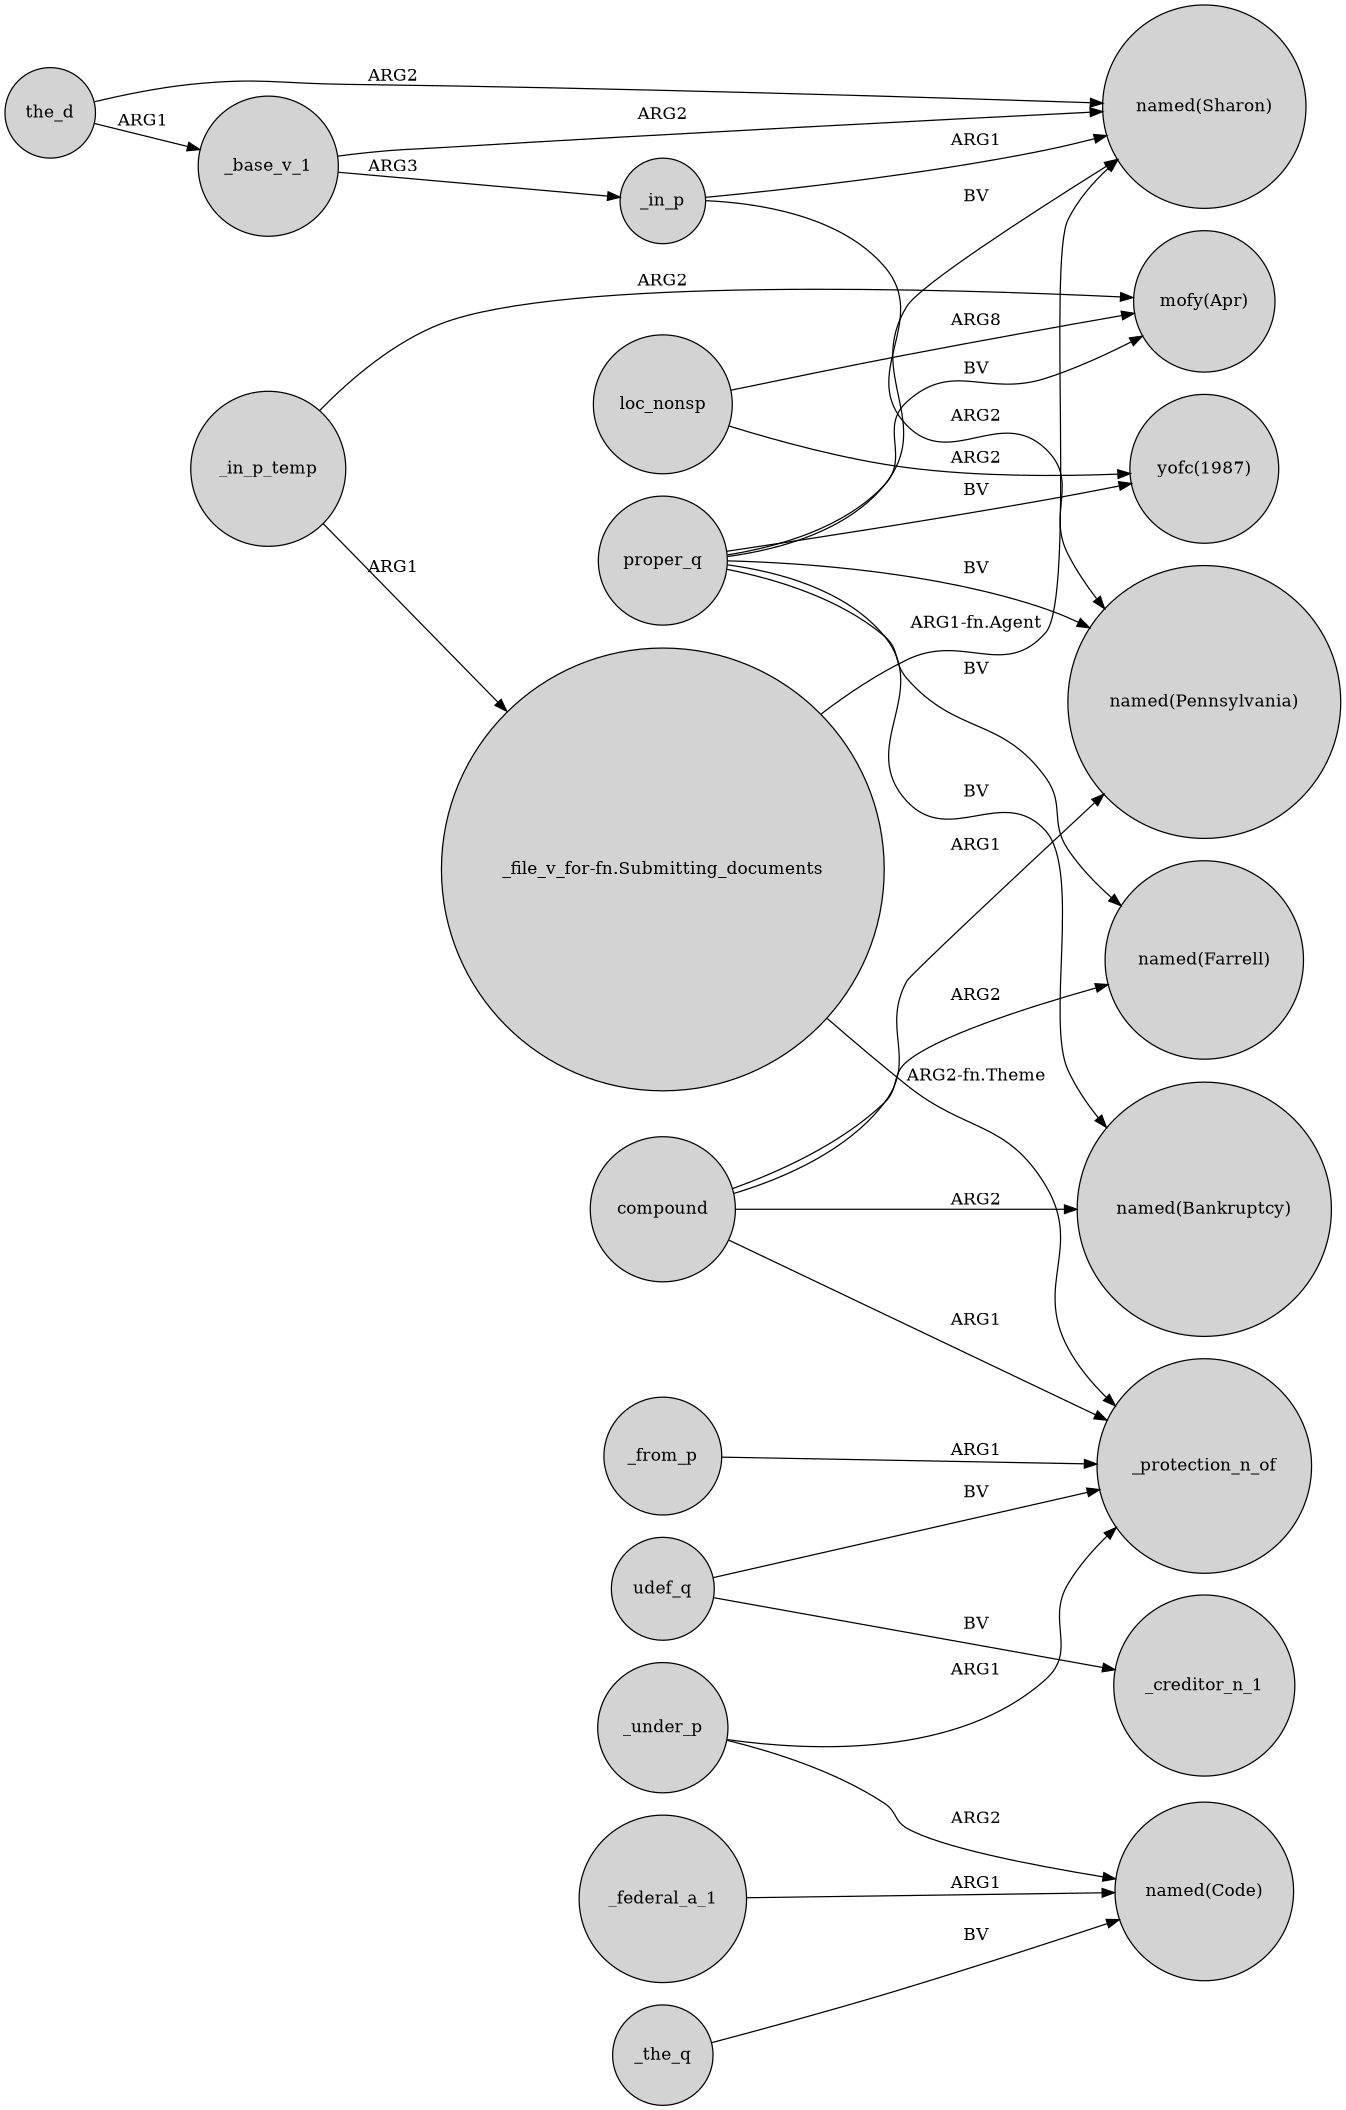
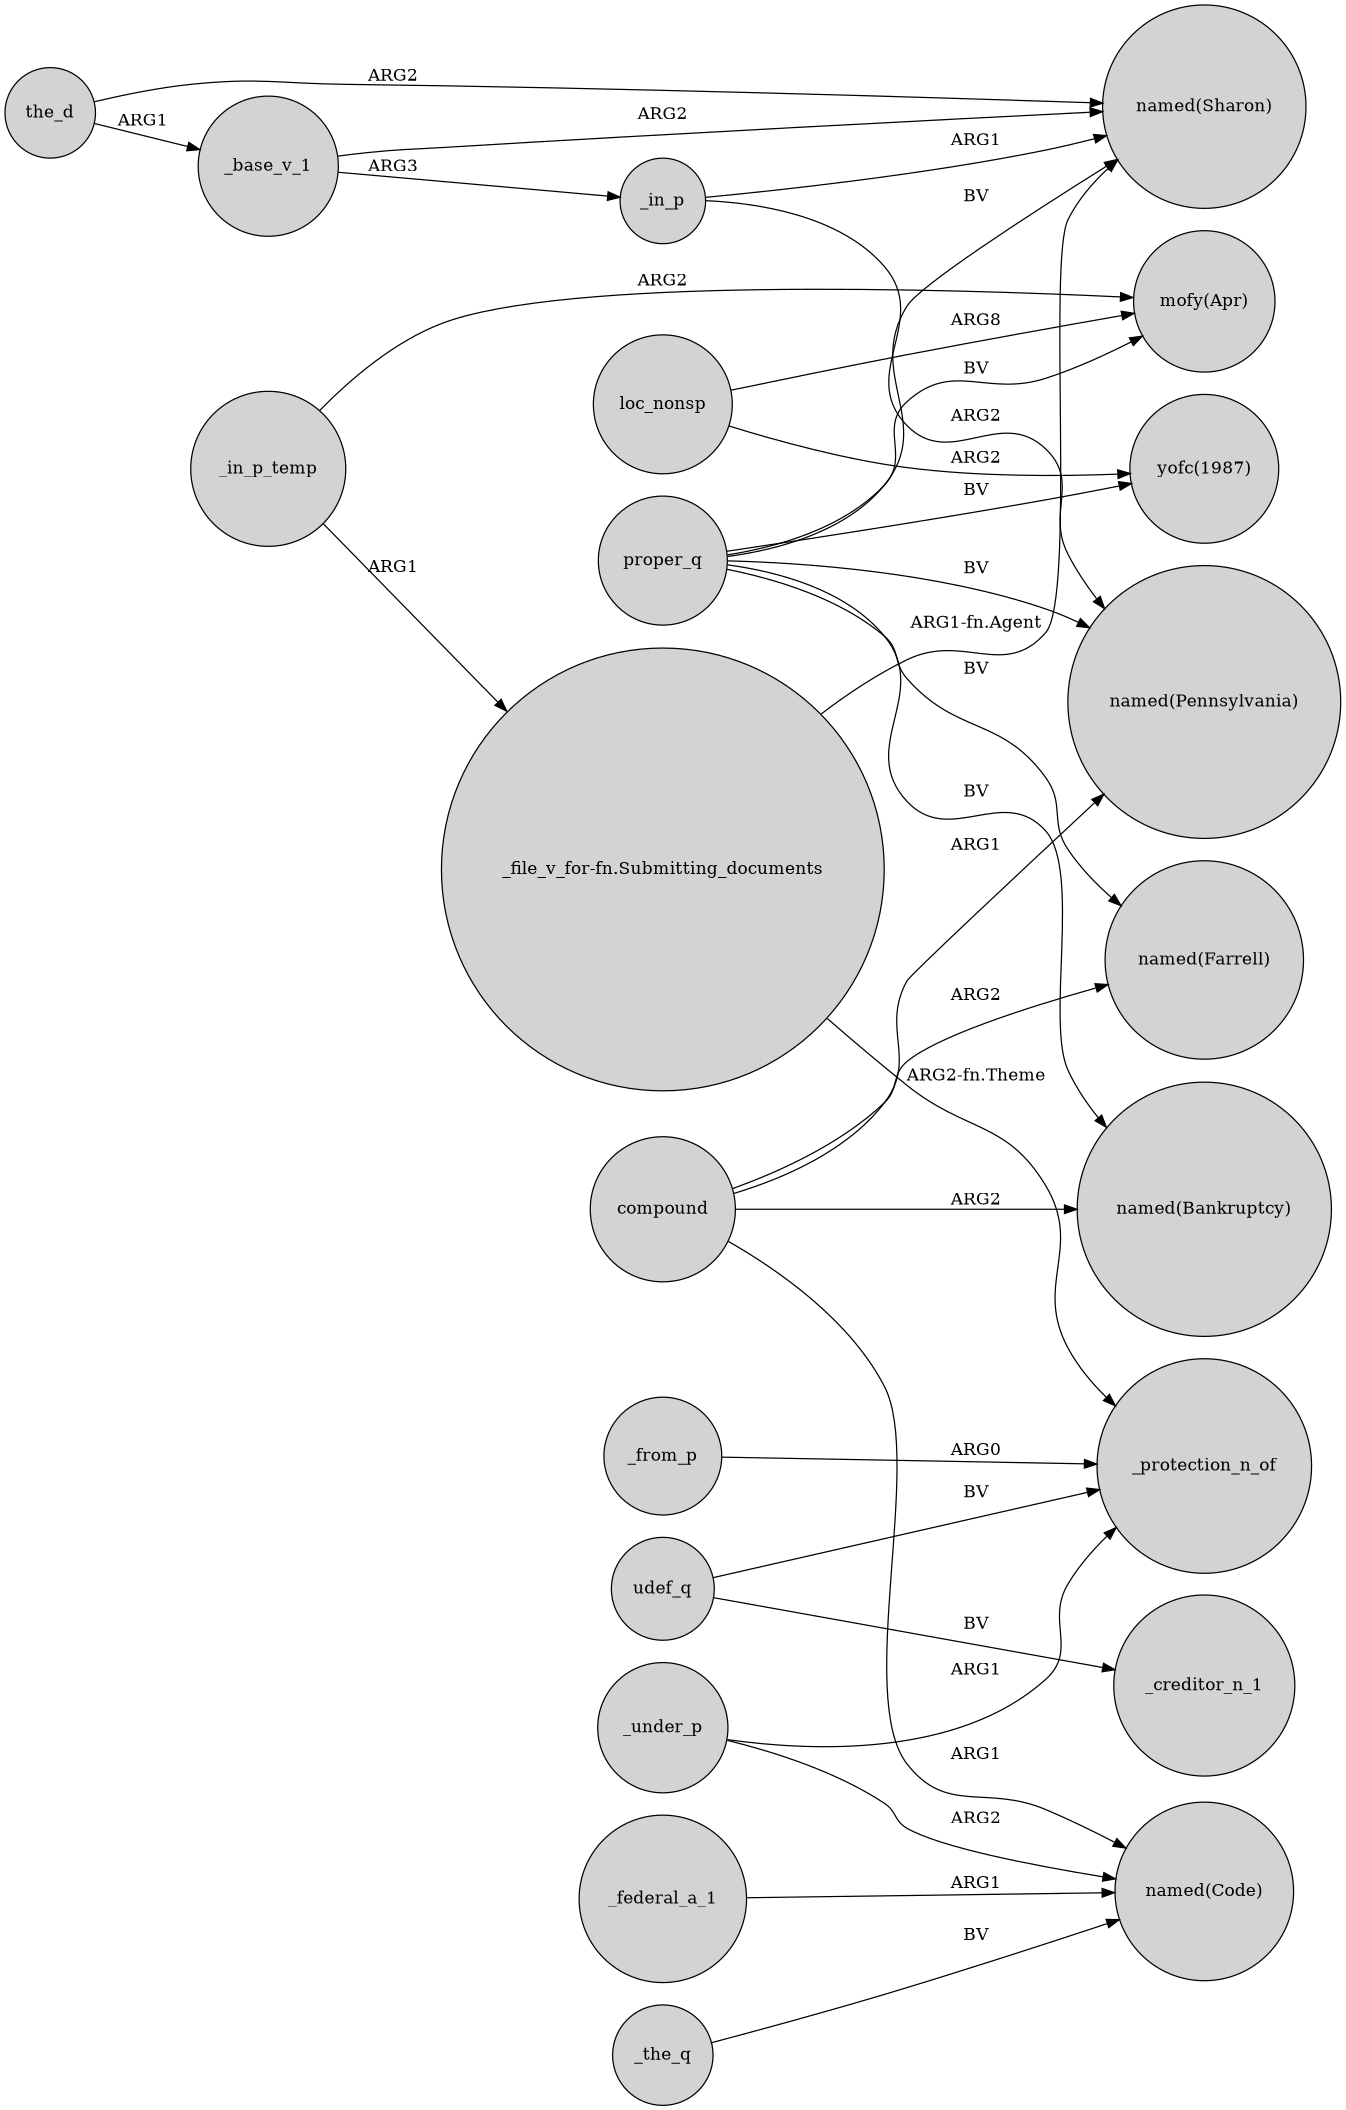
(912, 1328) -> (891, 1582)
(976, 1451) -> (976, 1451)
